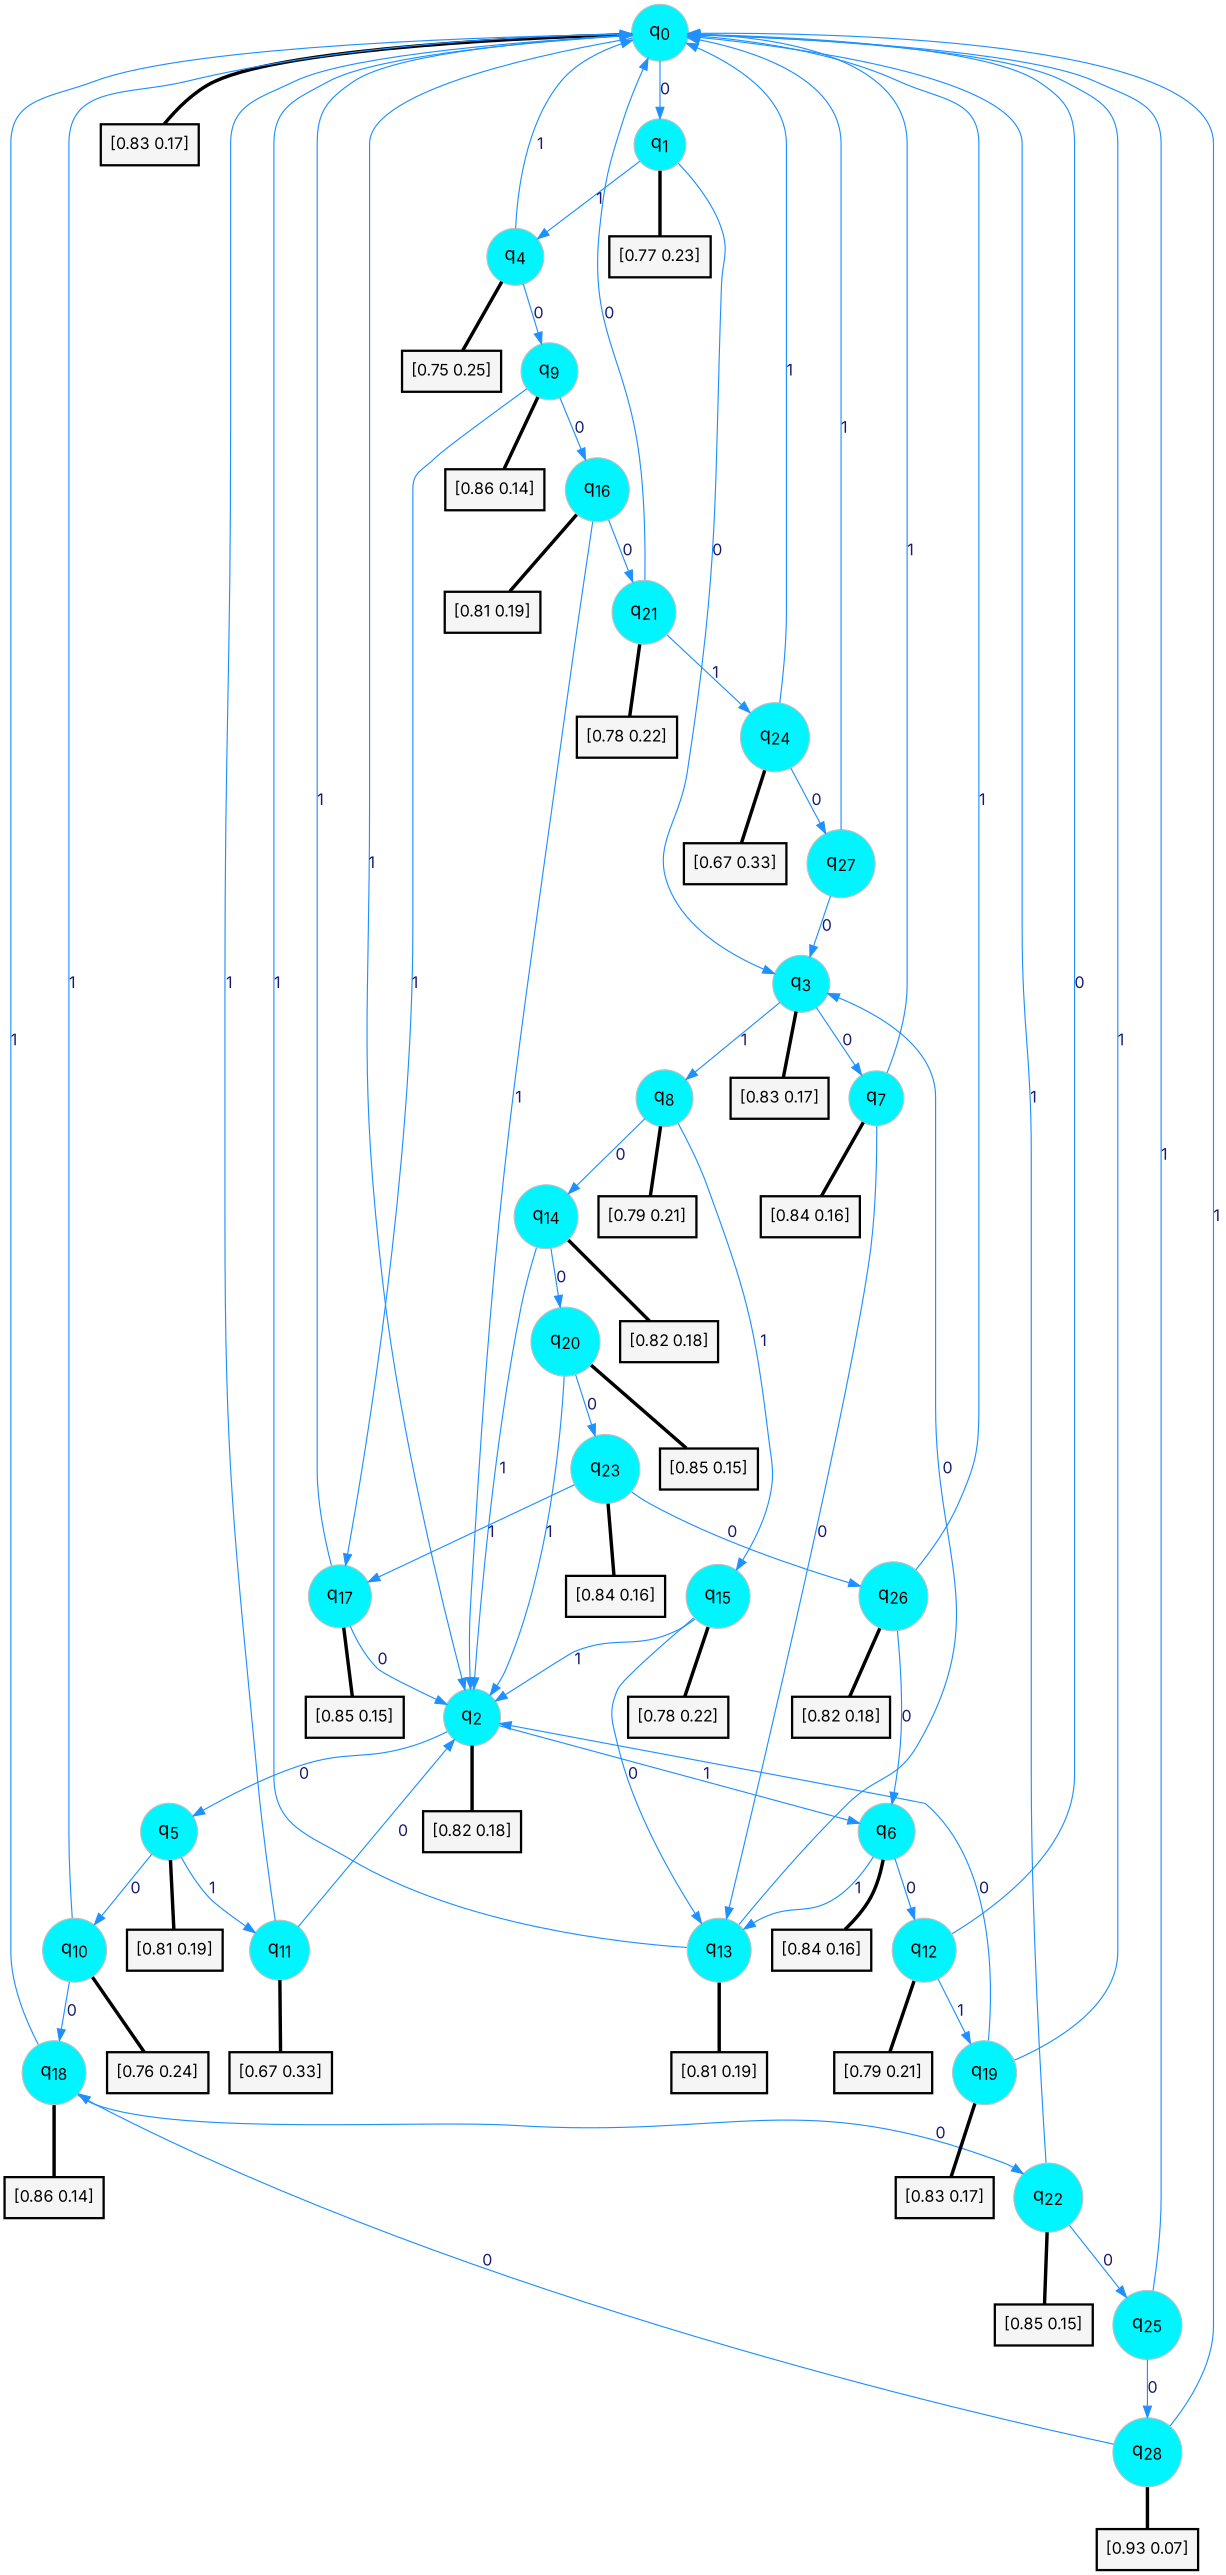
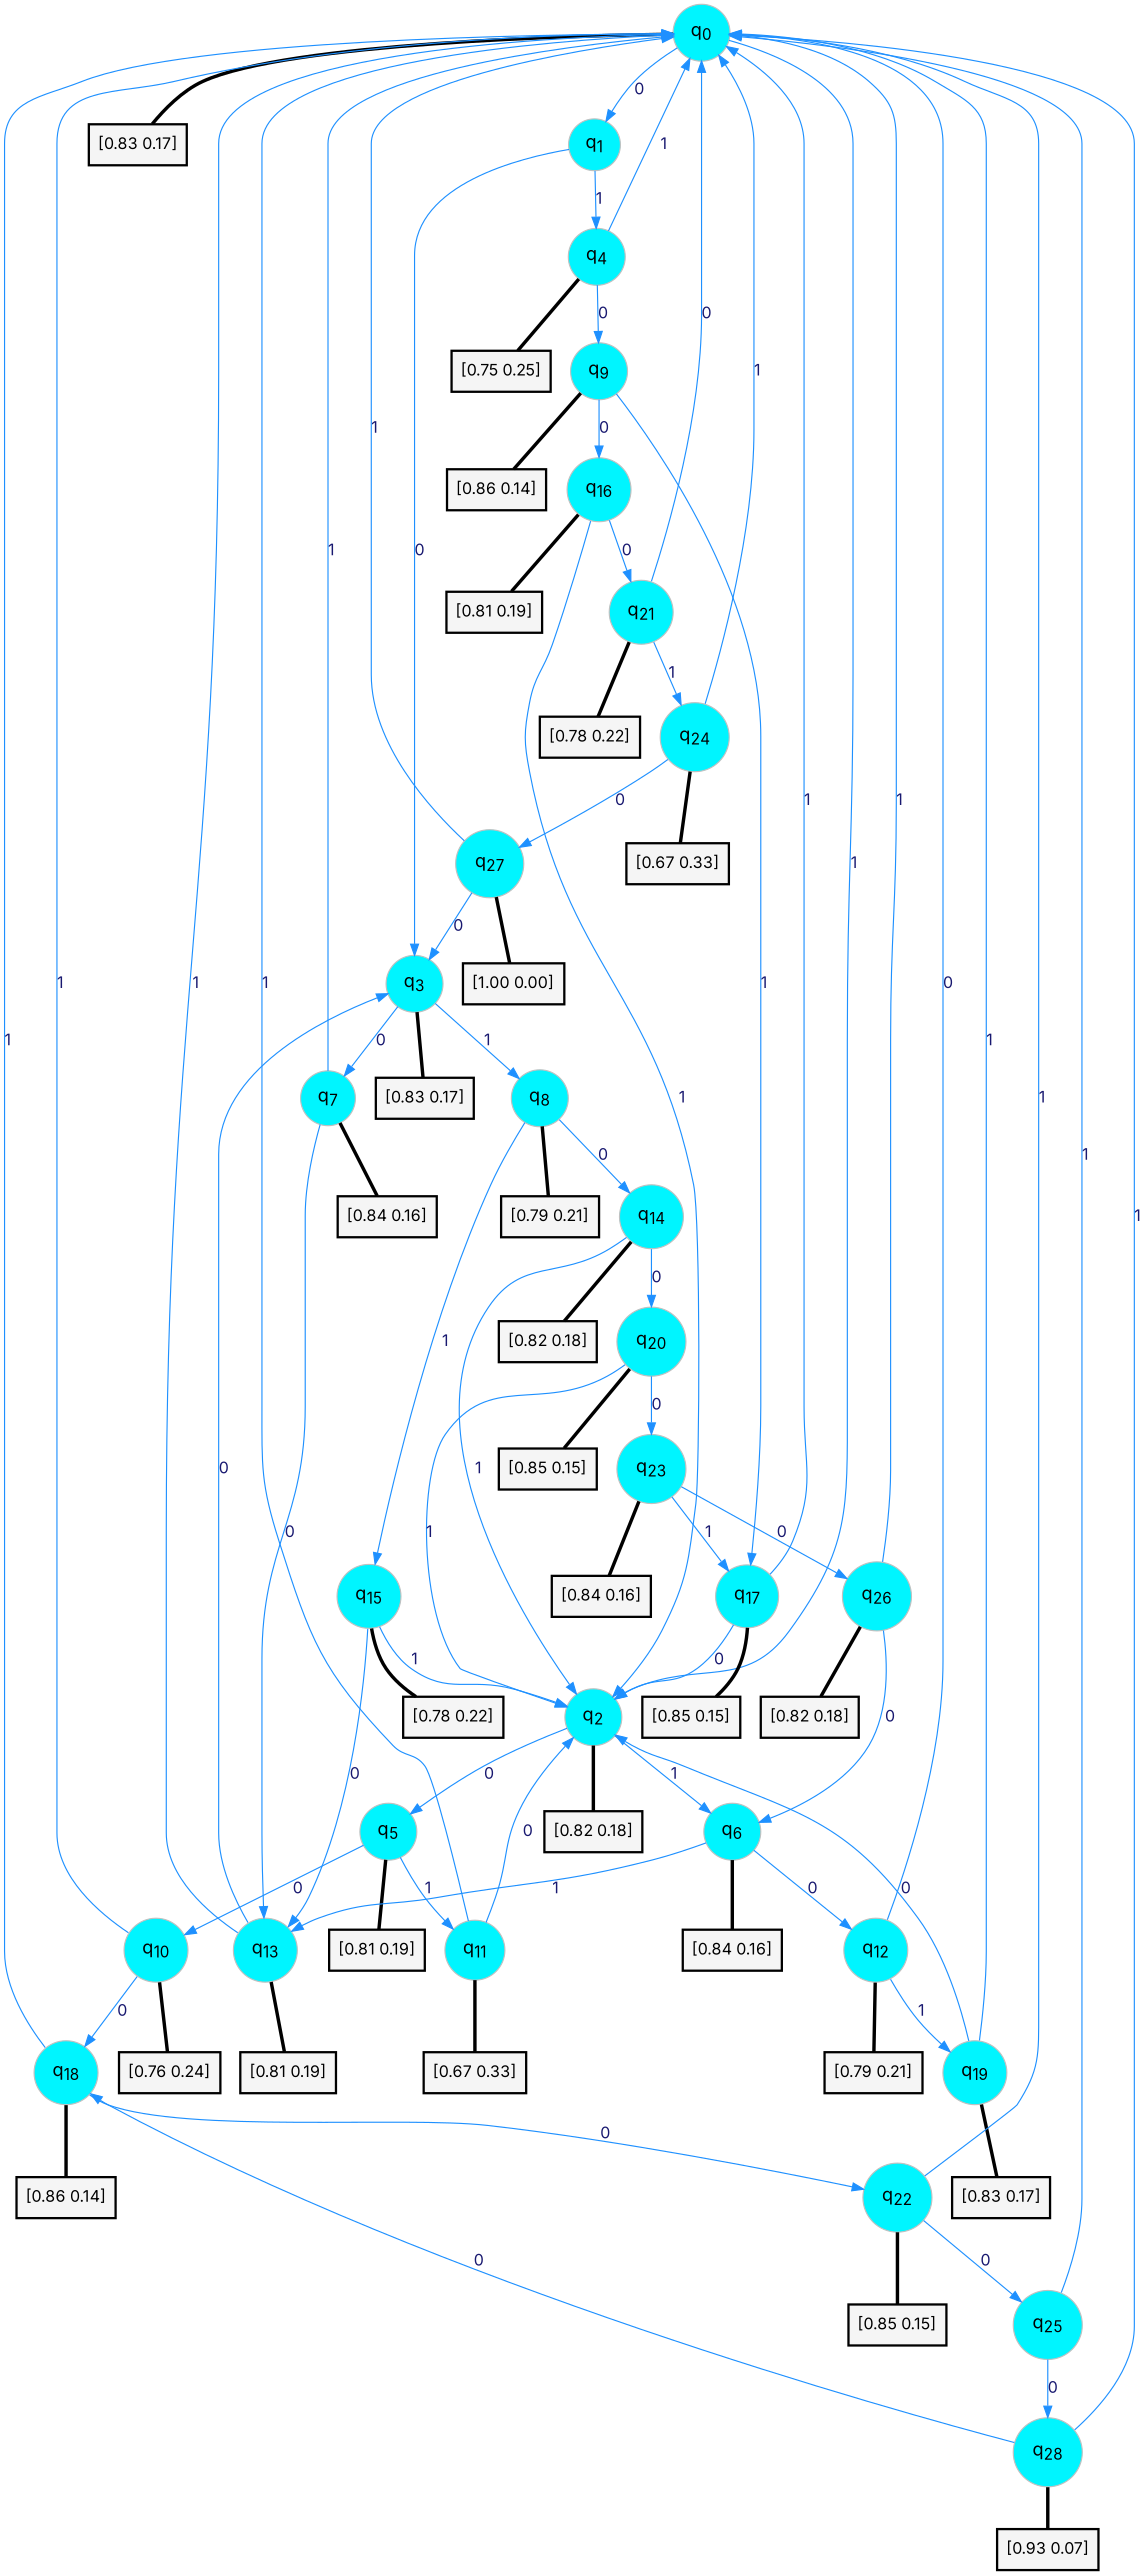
(660, 257) -> none
none -> (514, 984)
